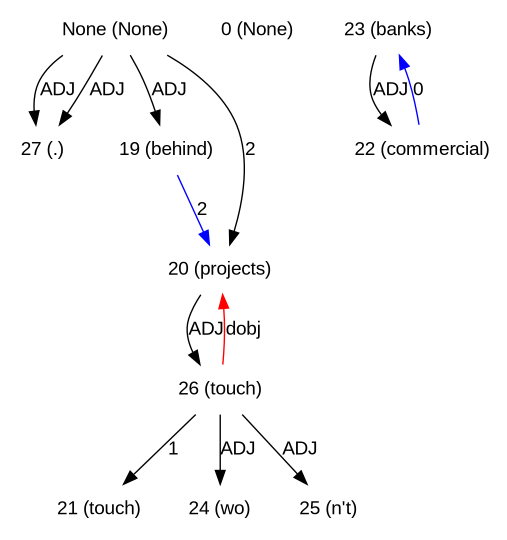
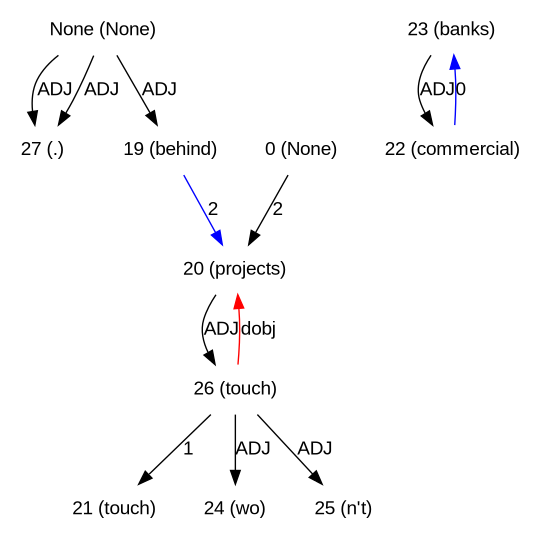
(238, 129) -> (272, 204)
